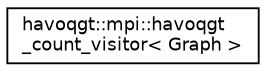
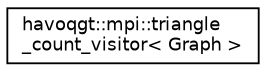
(133, 36) -> (133, 36)
